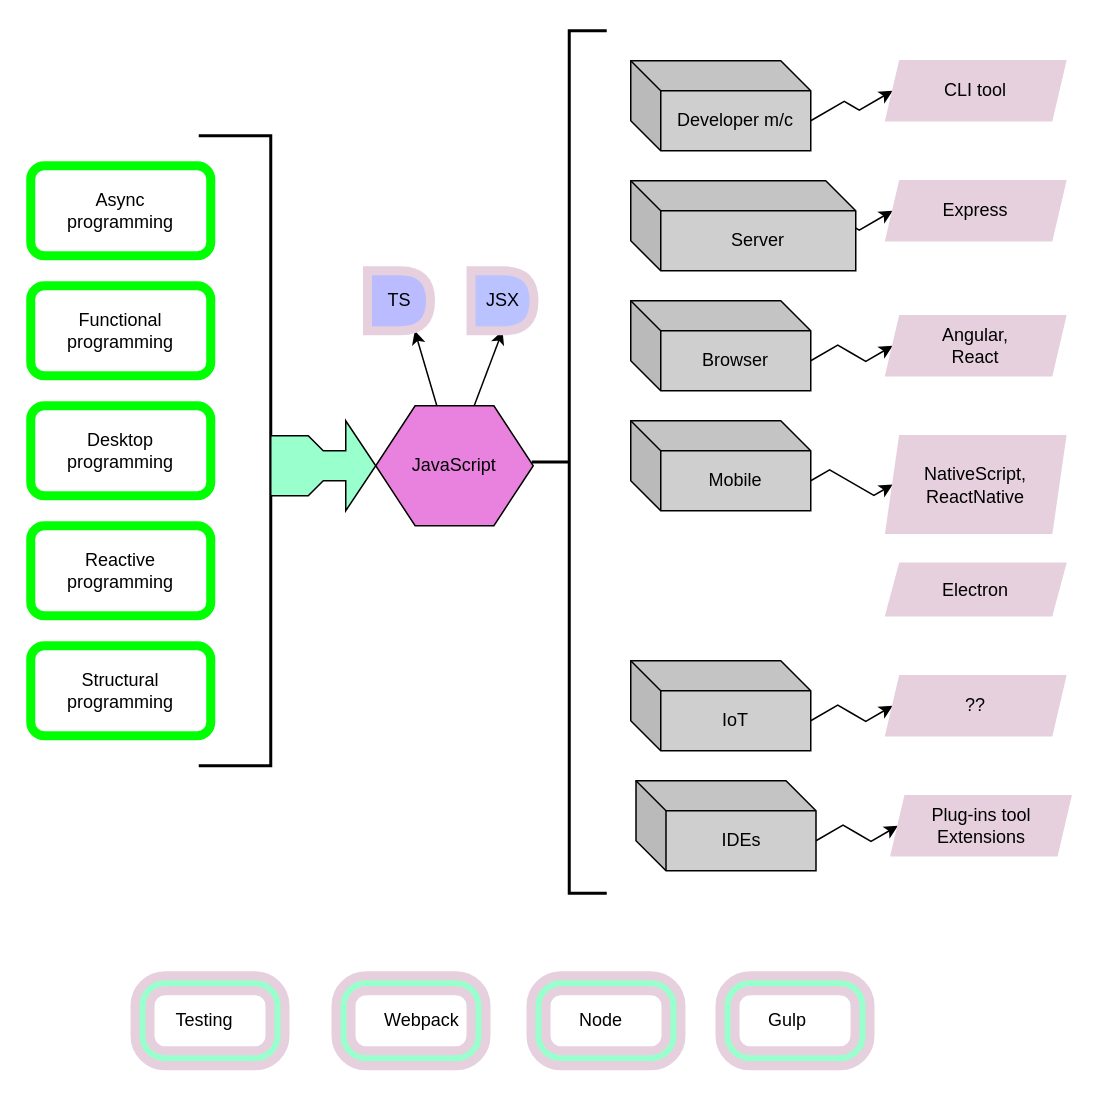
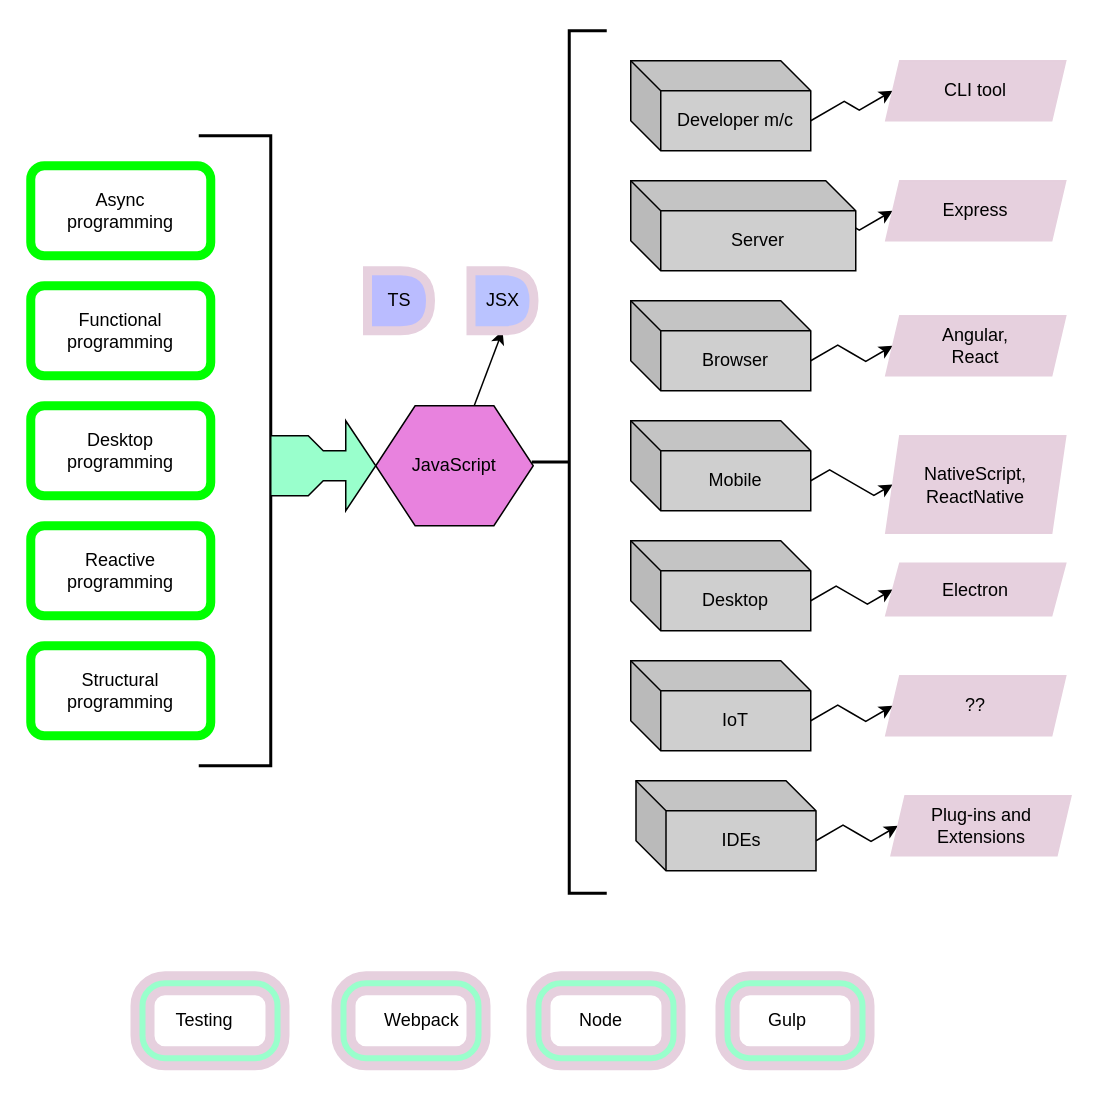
(427, 373) -> none
none -> (721, 586)
none -> (847, 593)
(982, 826) -> (982, 826)
